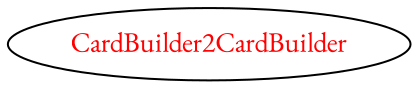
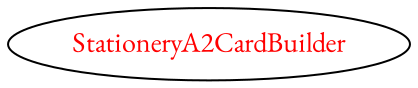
(209, 44) -> (209, 44)
